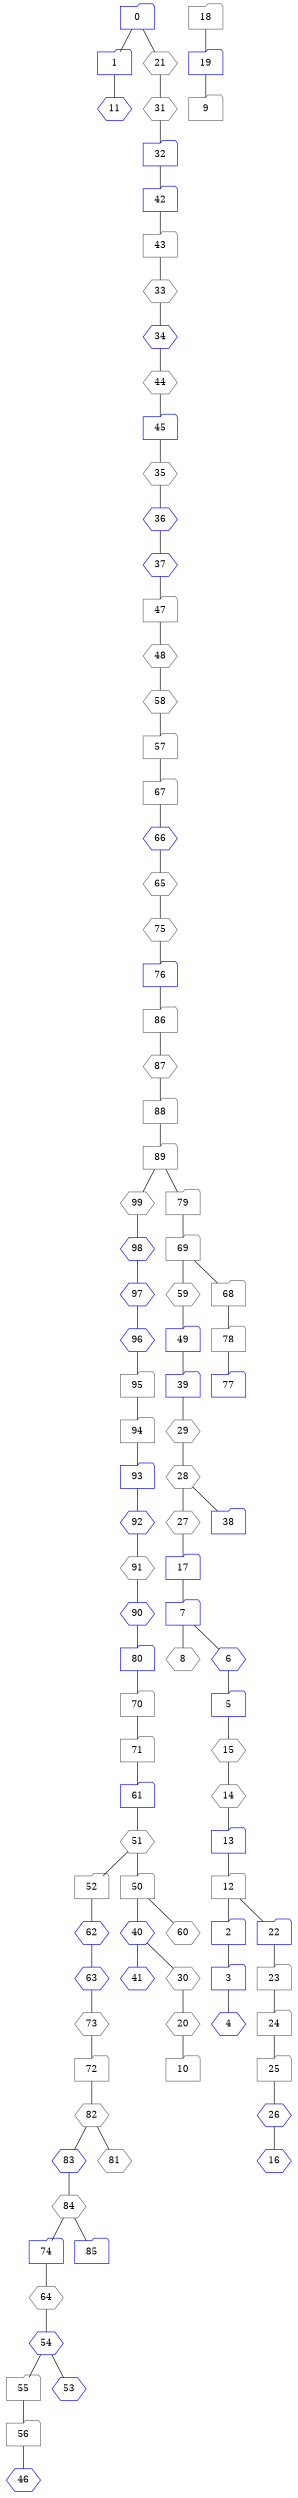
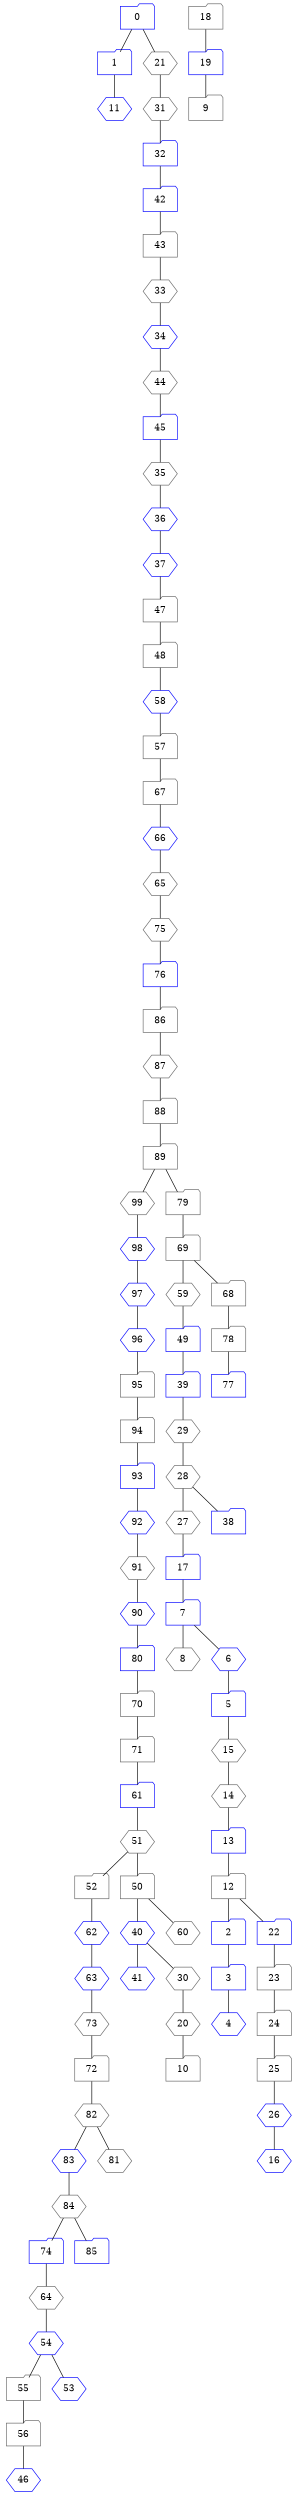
(160, 656) -> (160, 656)
(160, 702) -> (160, 702)
